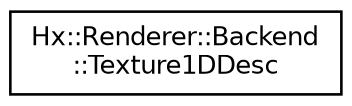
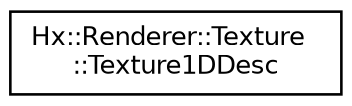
(176, 53) -> (176, 53)
